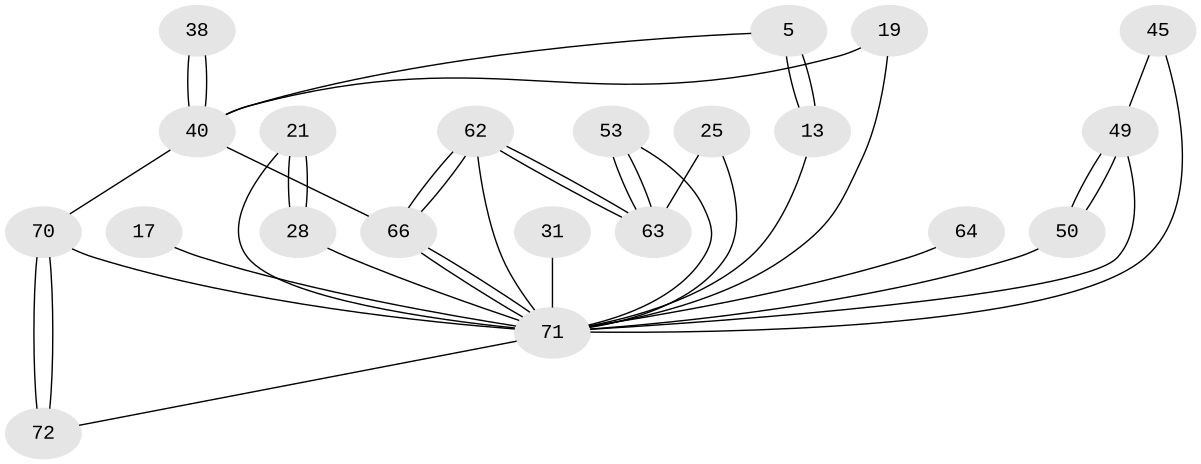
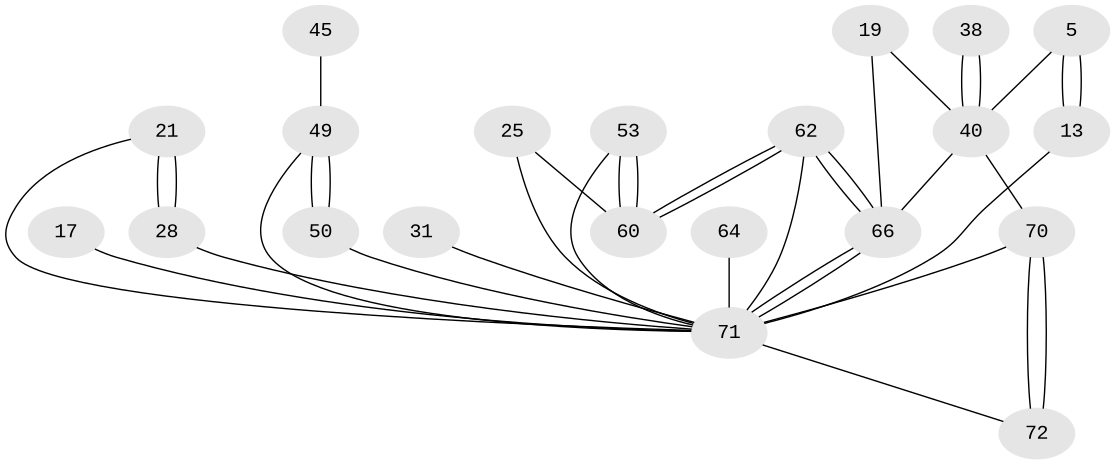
(653, 232) -> (628, 232)
(795, 251) -> (877, 131)
(979, 311) -> none
